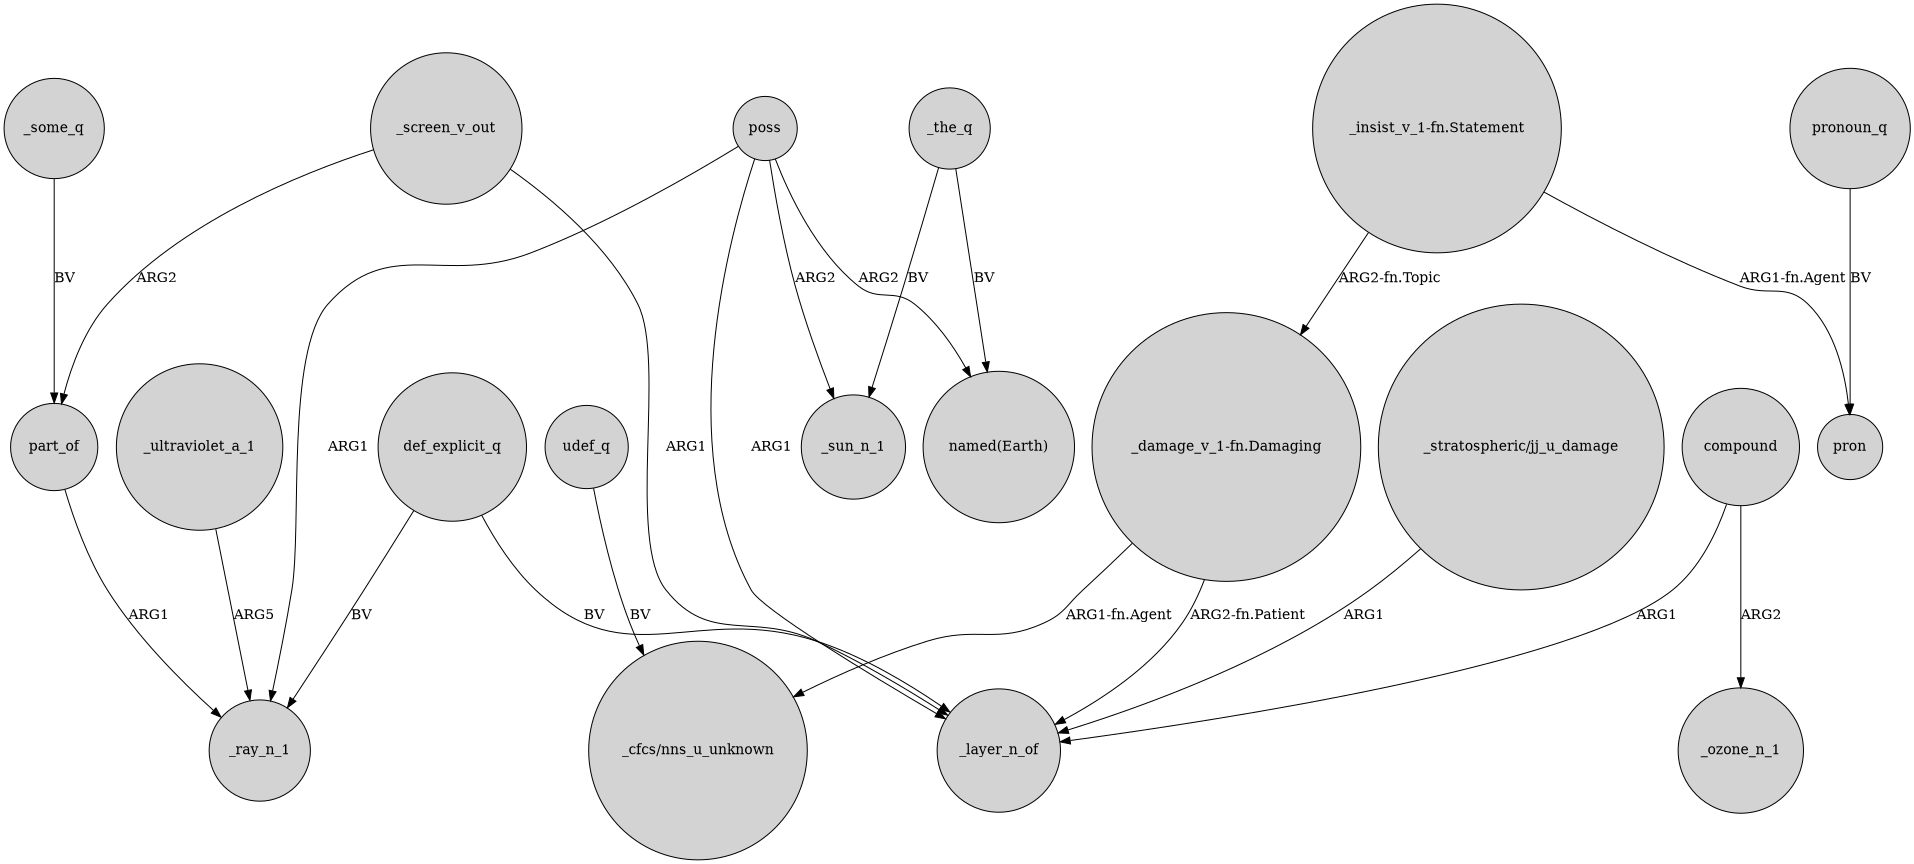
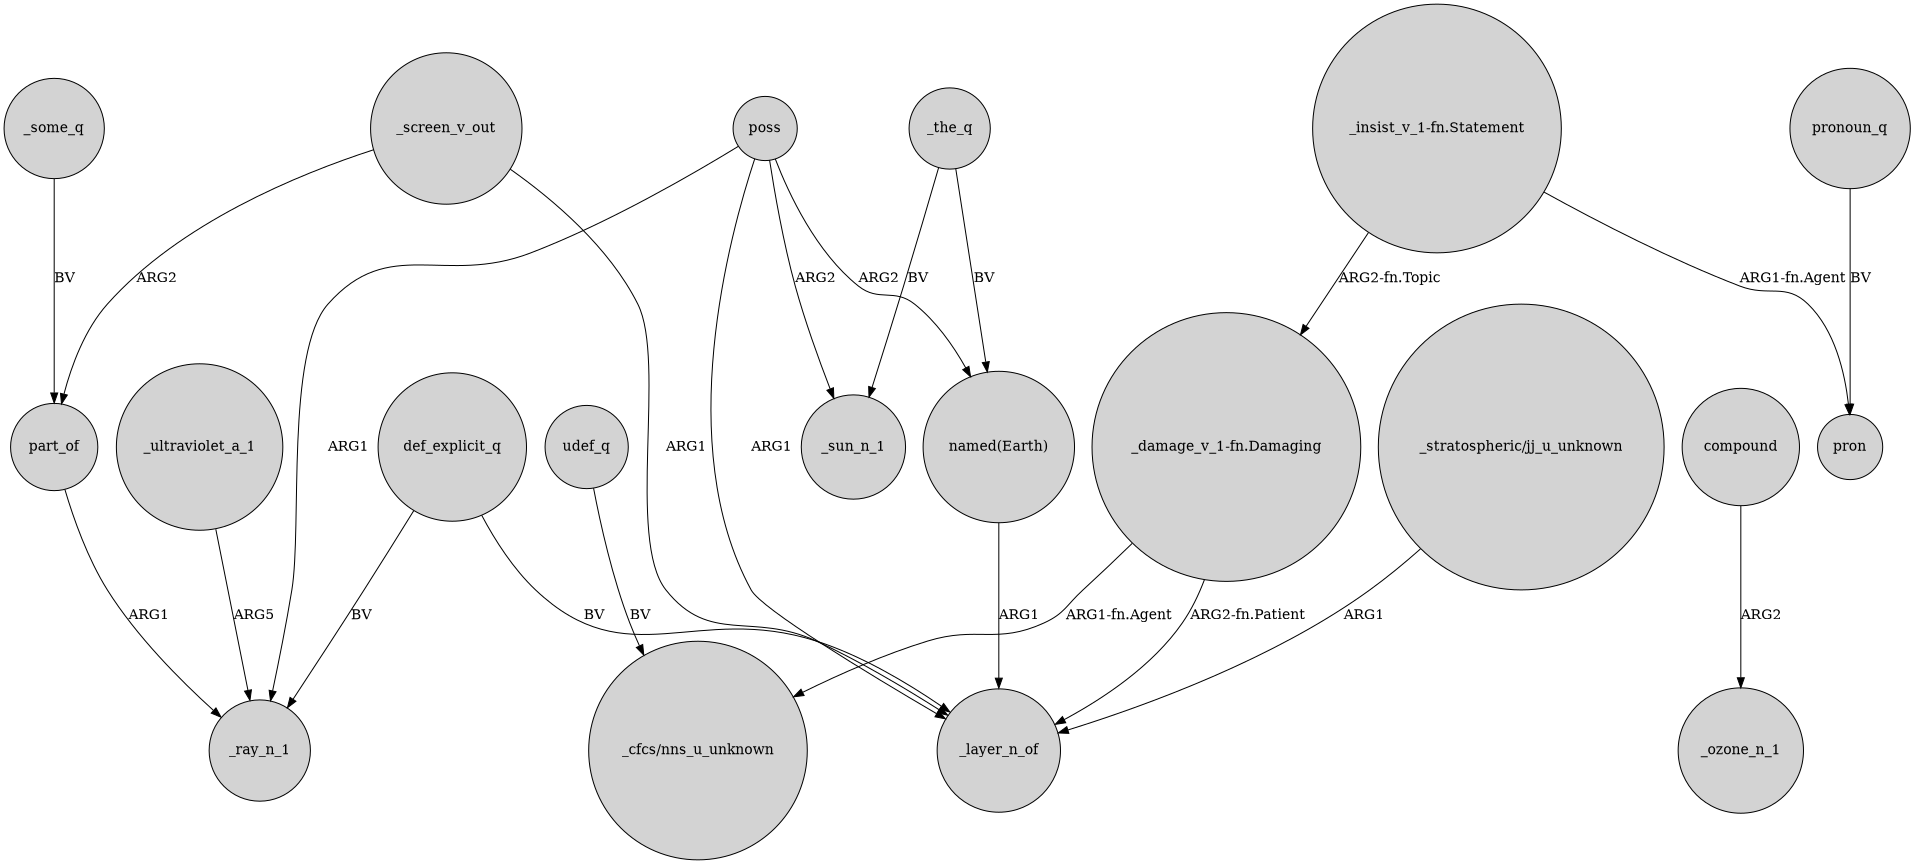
(1521, 447) -> (1521, 447)
(1428, 678) -> (999, 601)
